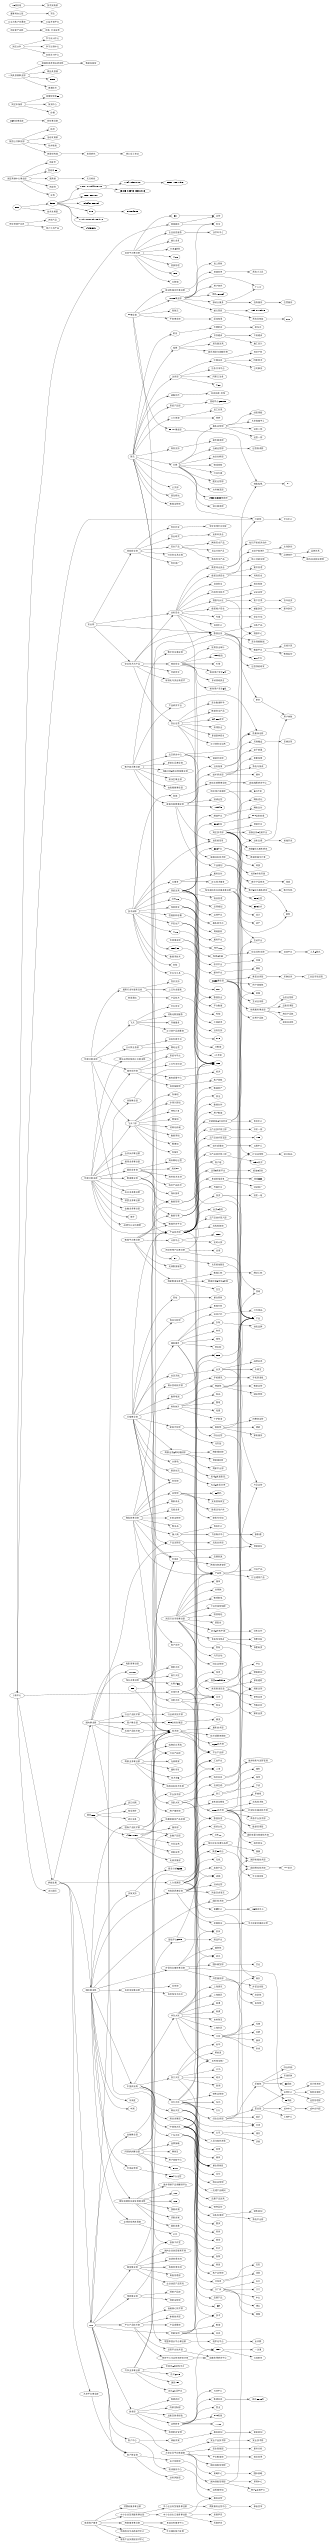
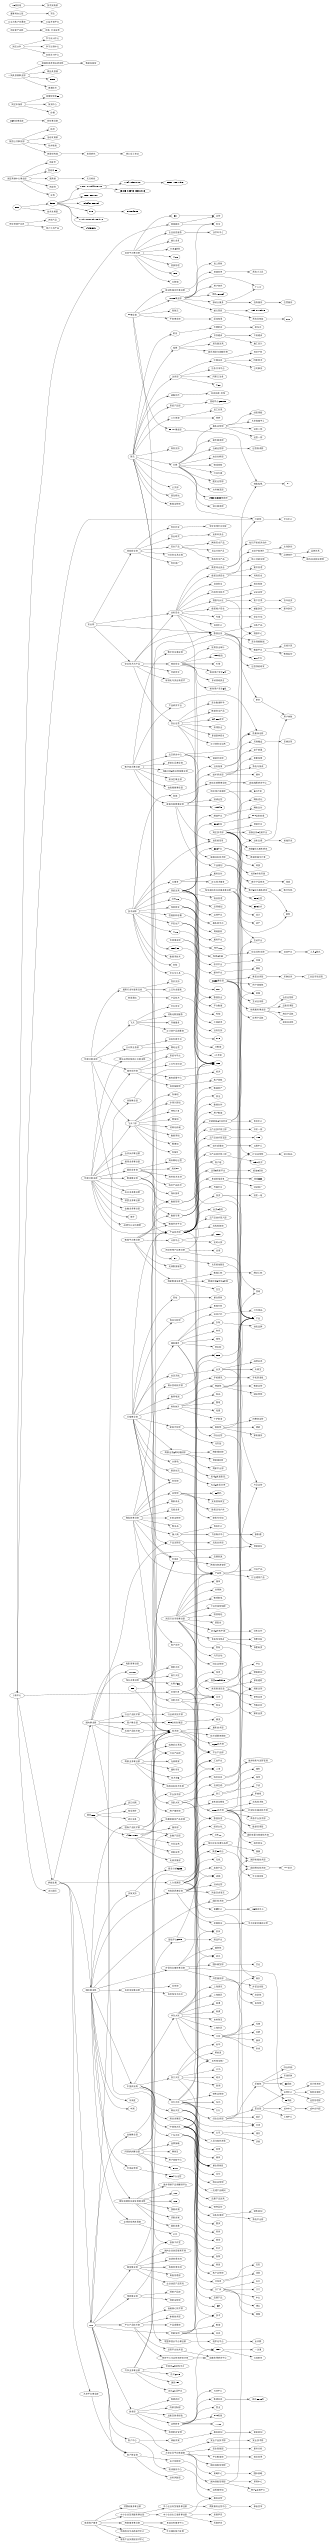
(196, 445) -> (198, 446)
